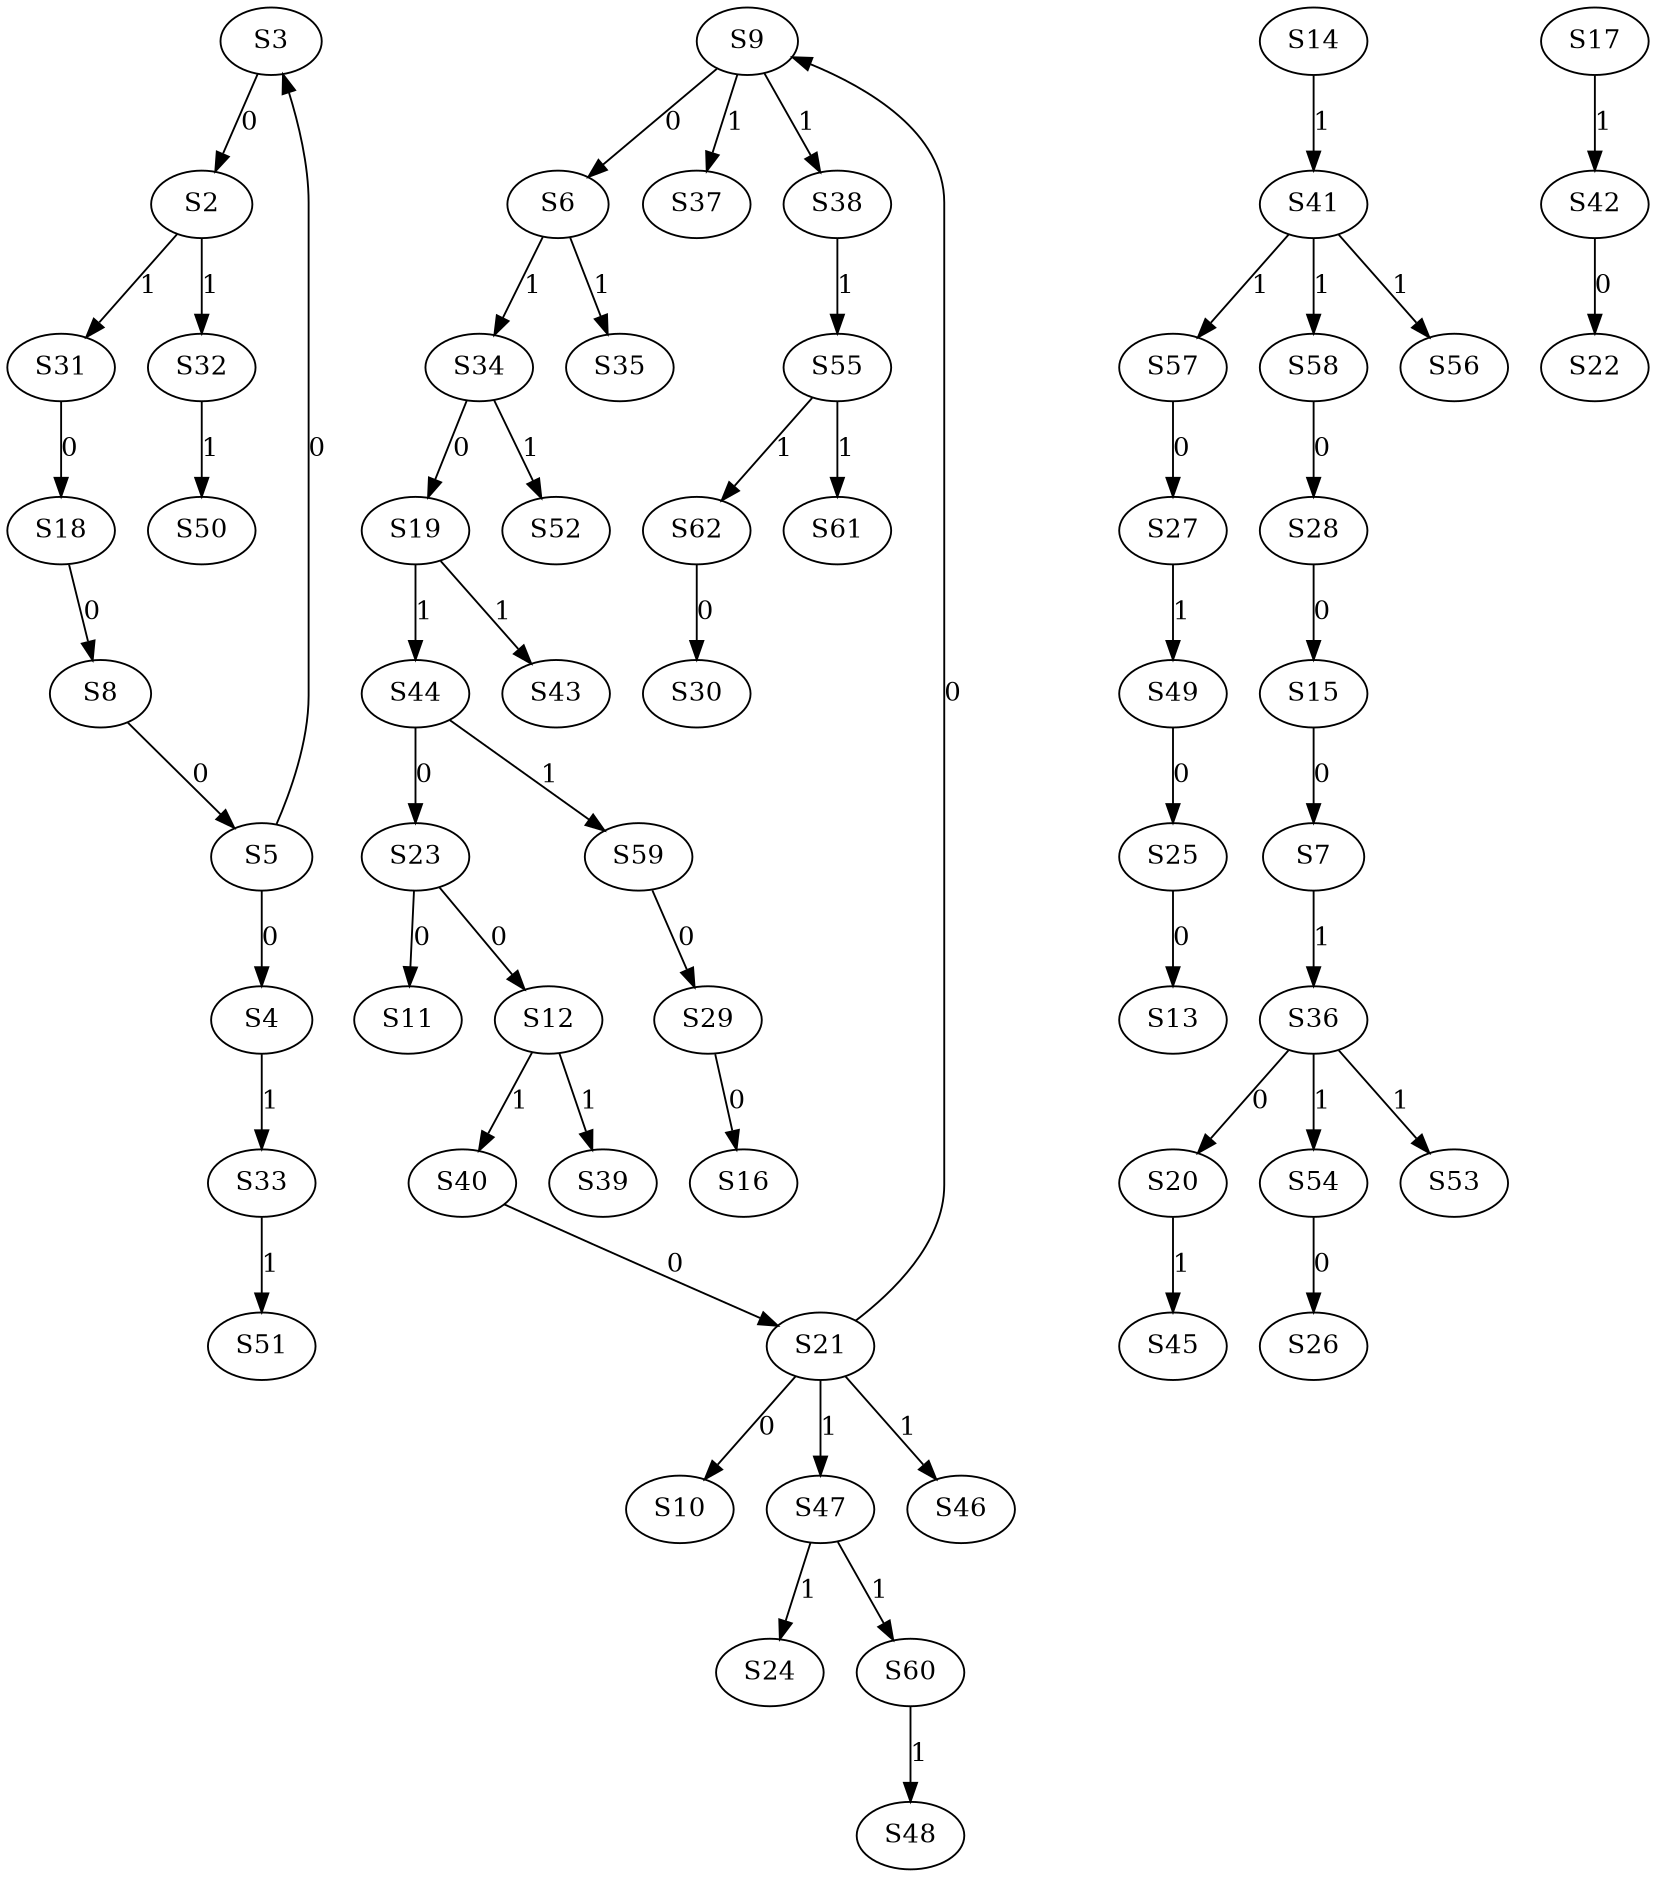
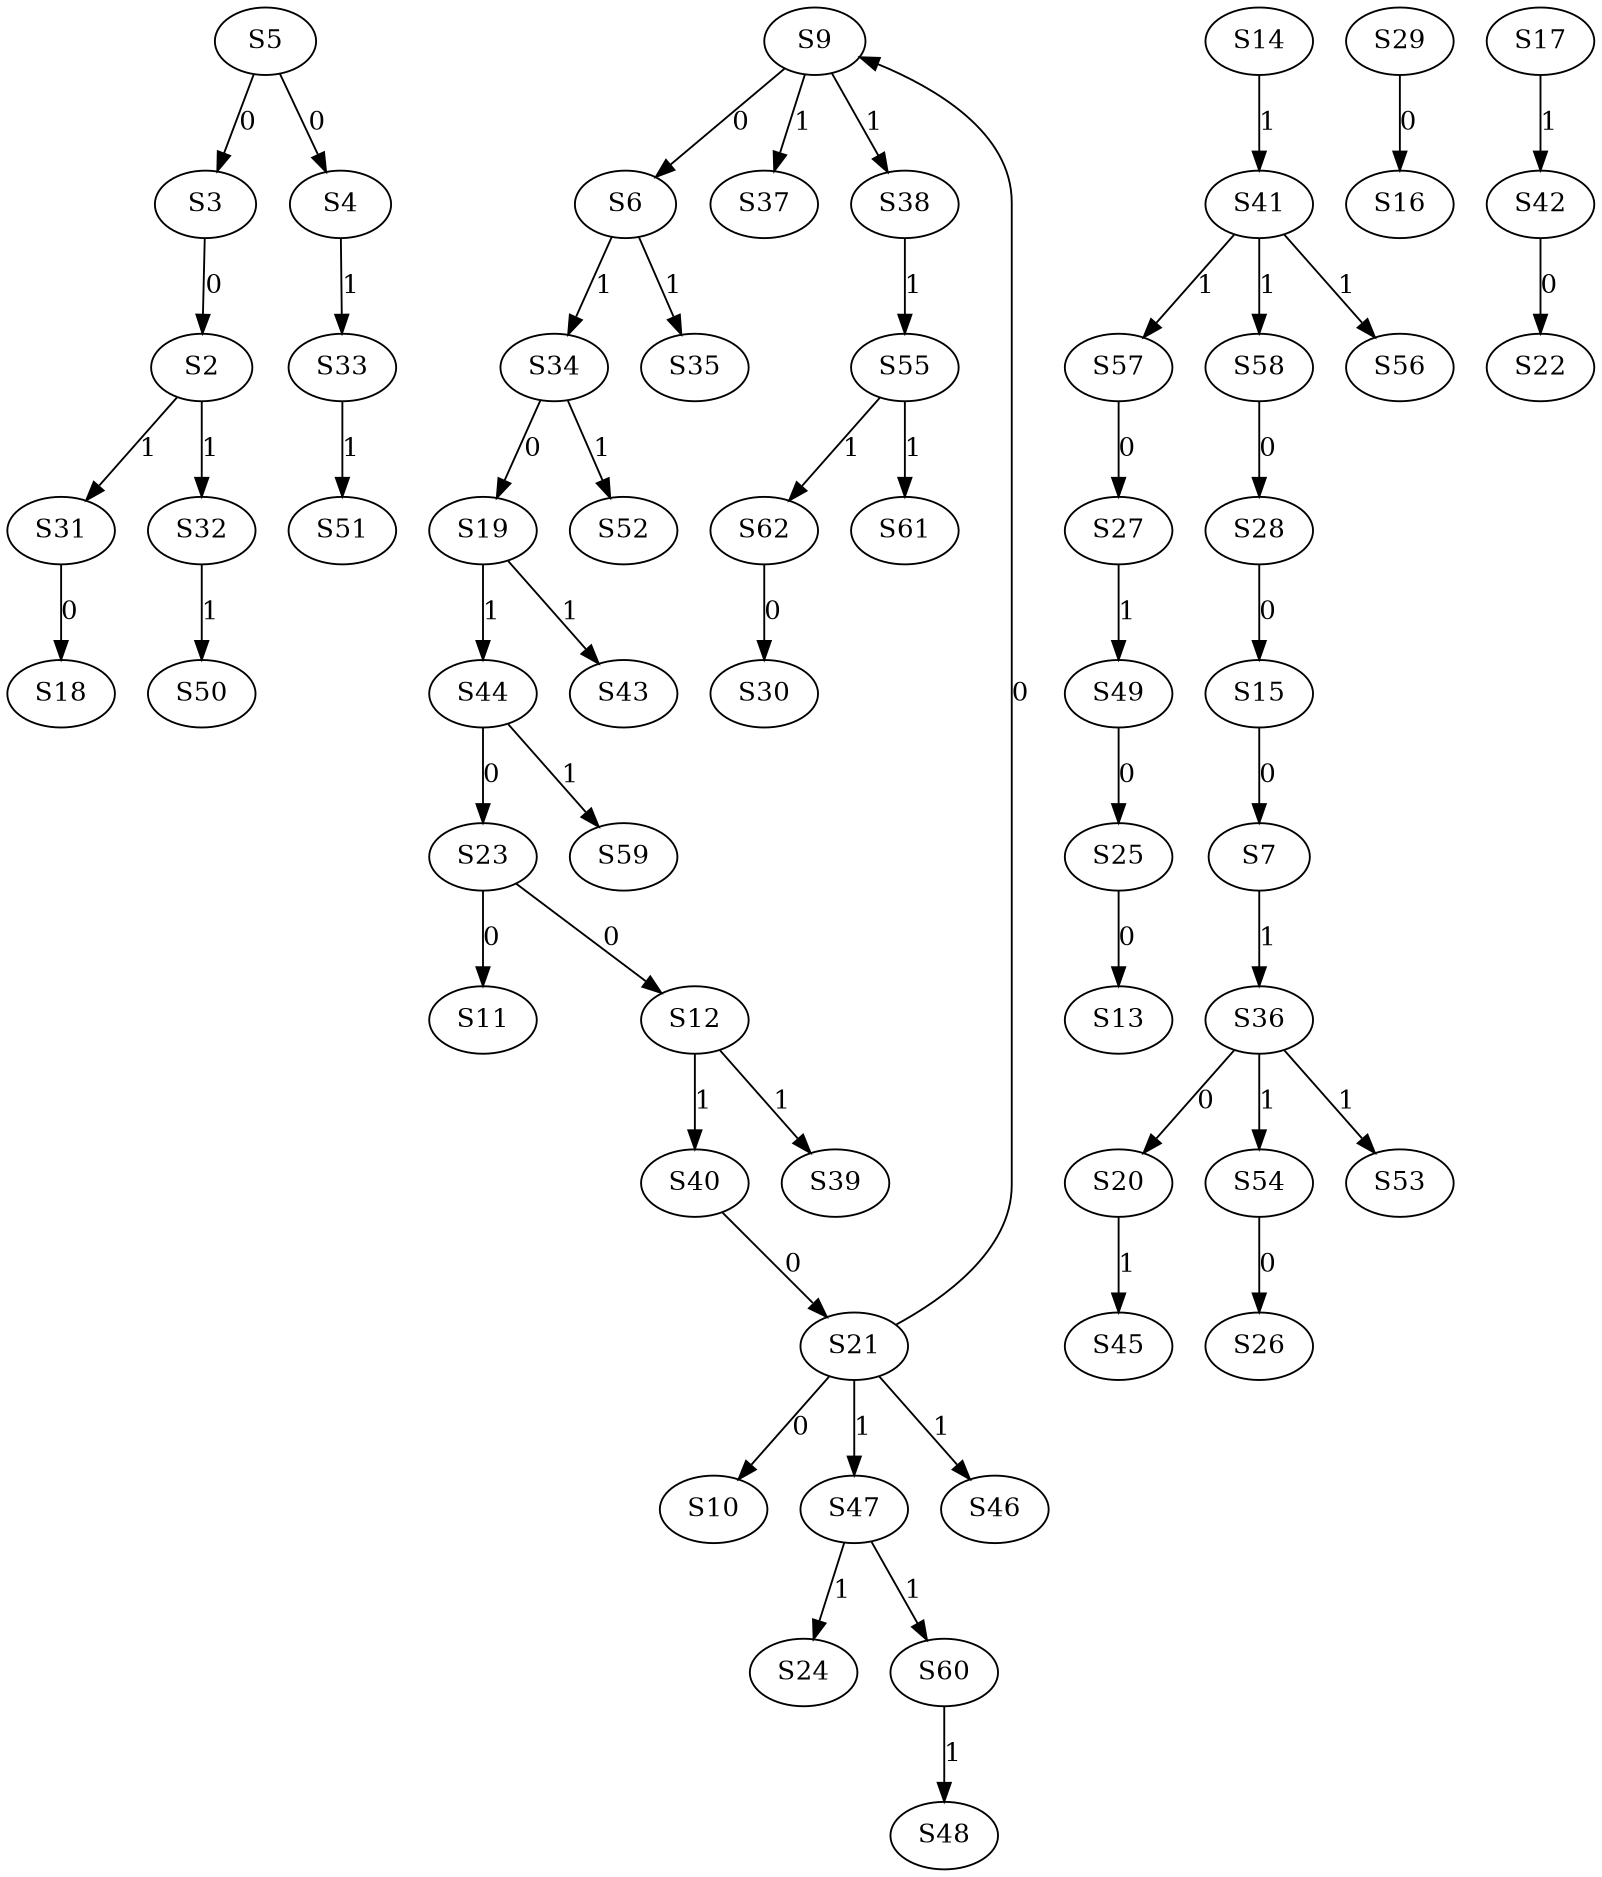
(100, 694) -> none
(670, 930) -> none
